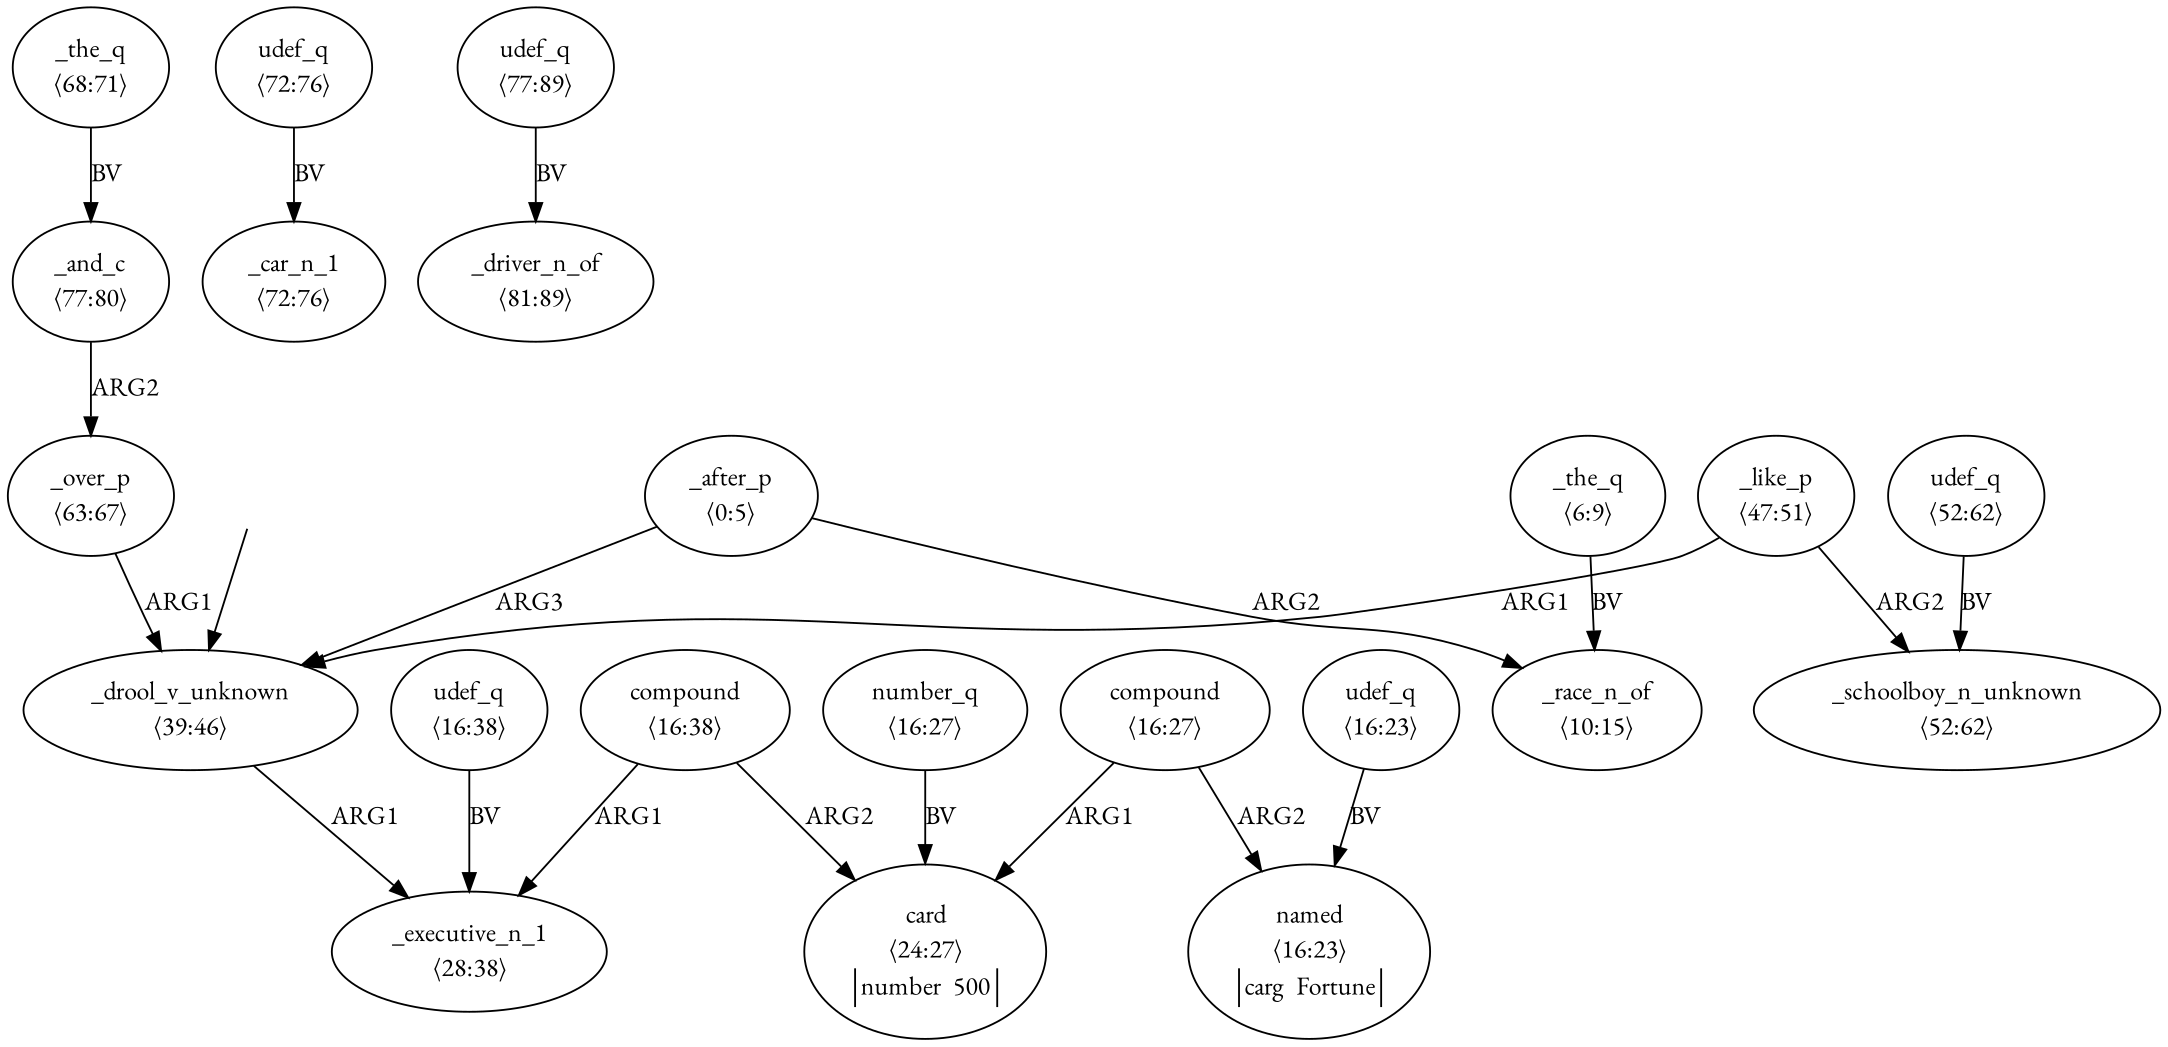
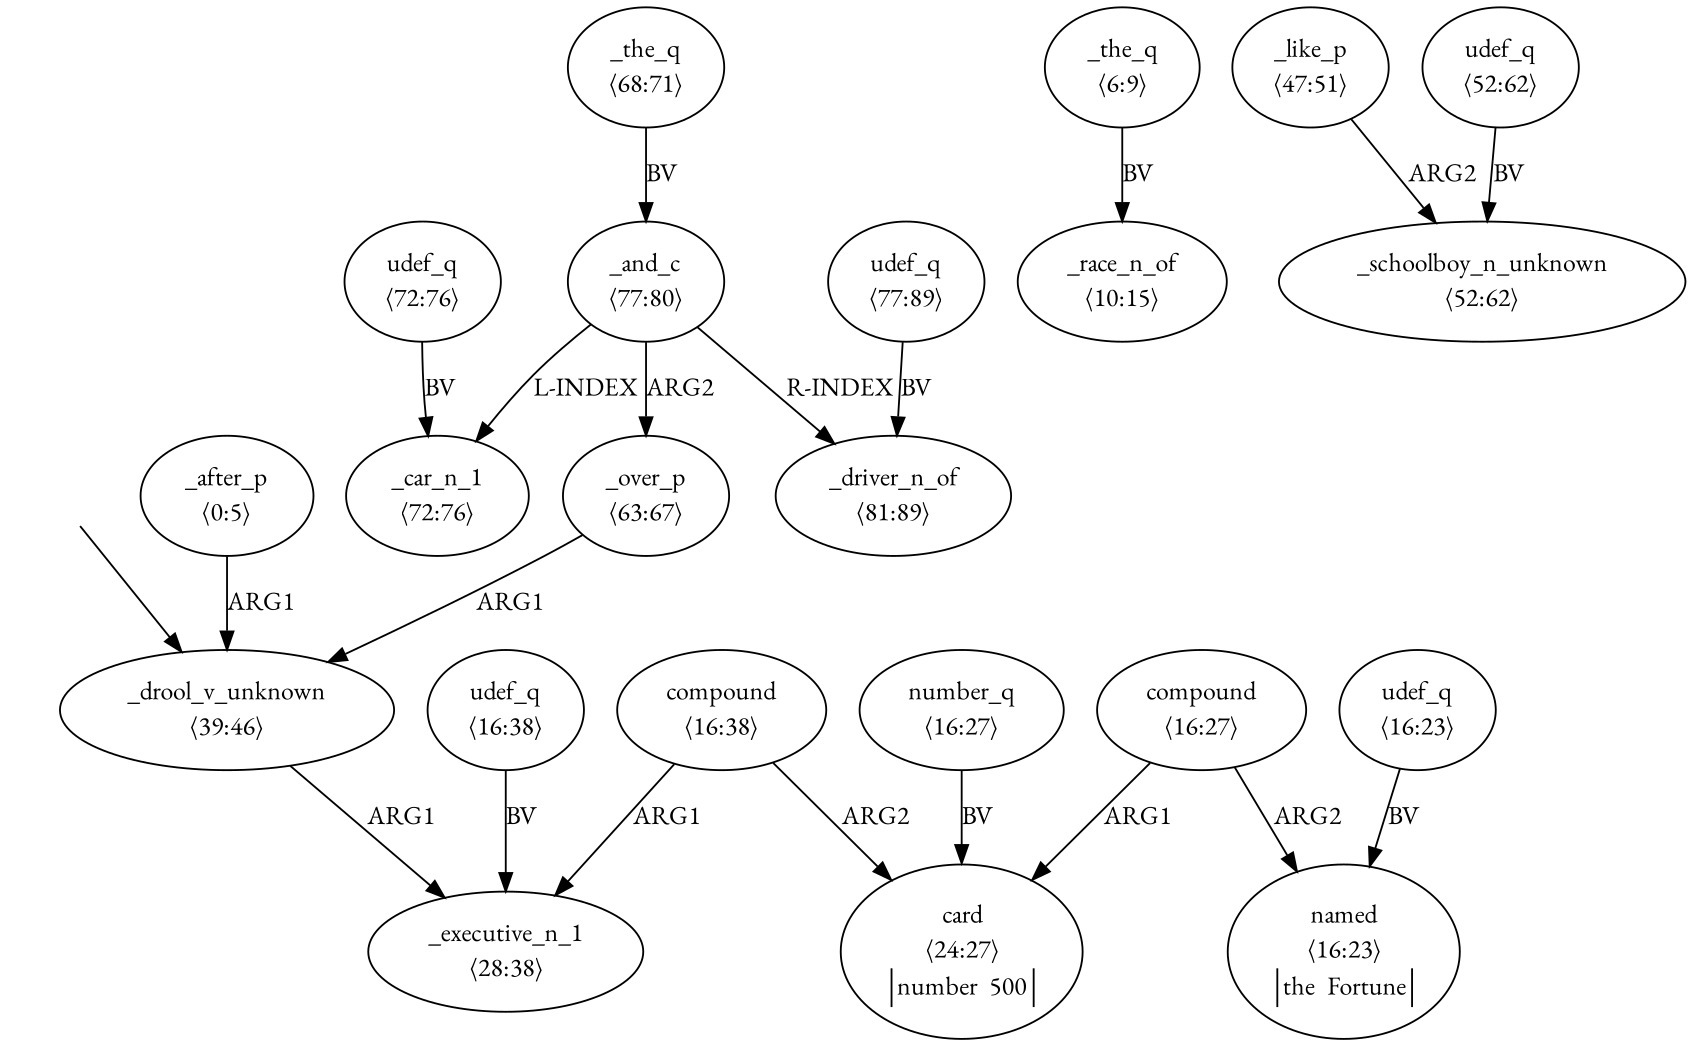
none -> (536, 372)
none -> (759, 379)
(1157, 598) -> none
(529, 603) -> (261, 603)
(1025, 629) -> none
(1265, 987) -> (1299, 987)
